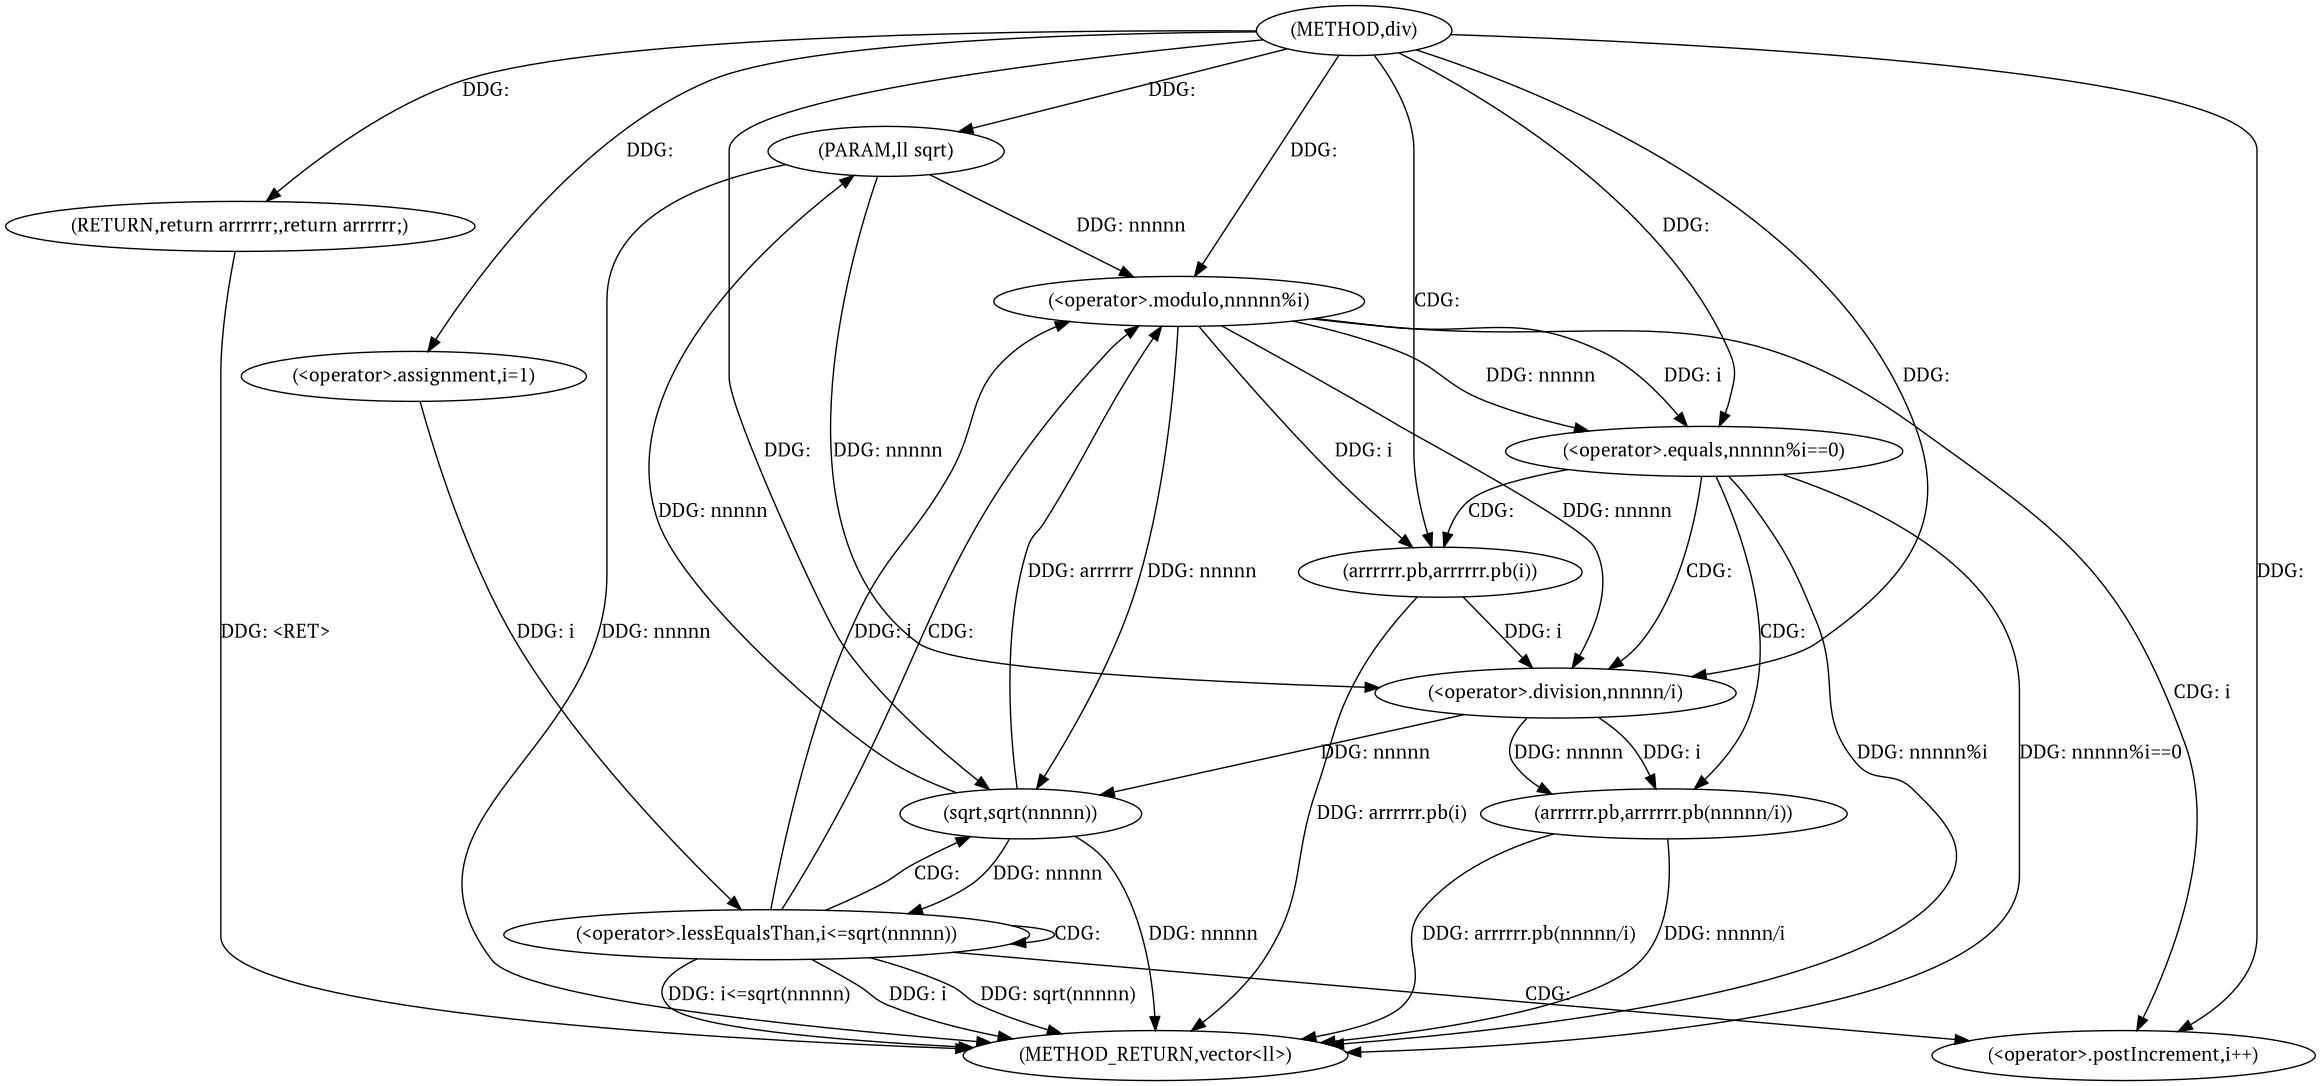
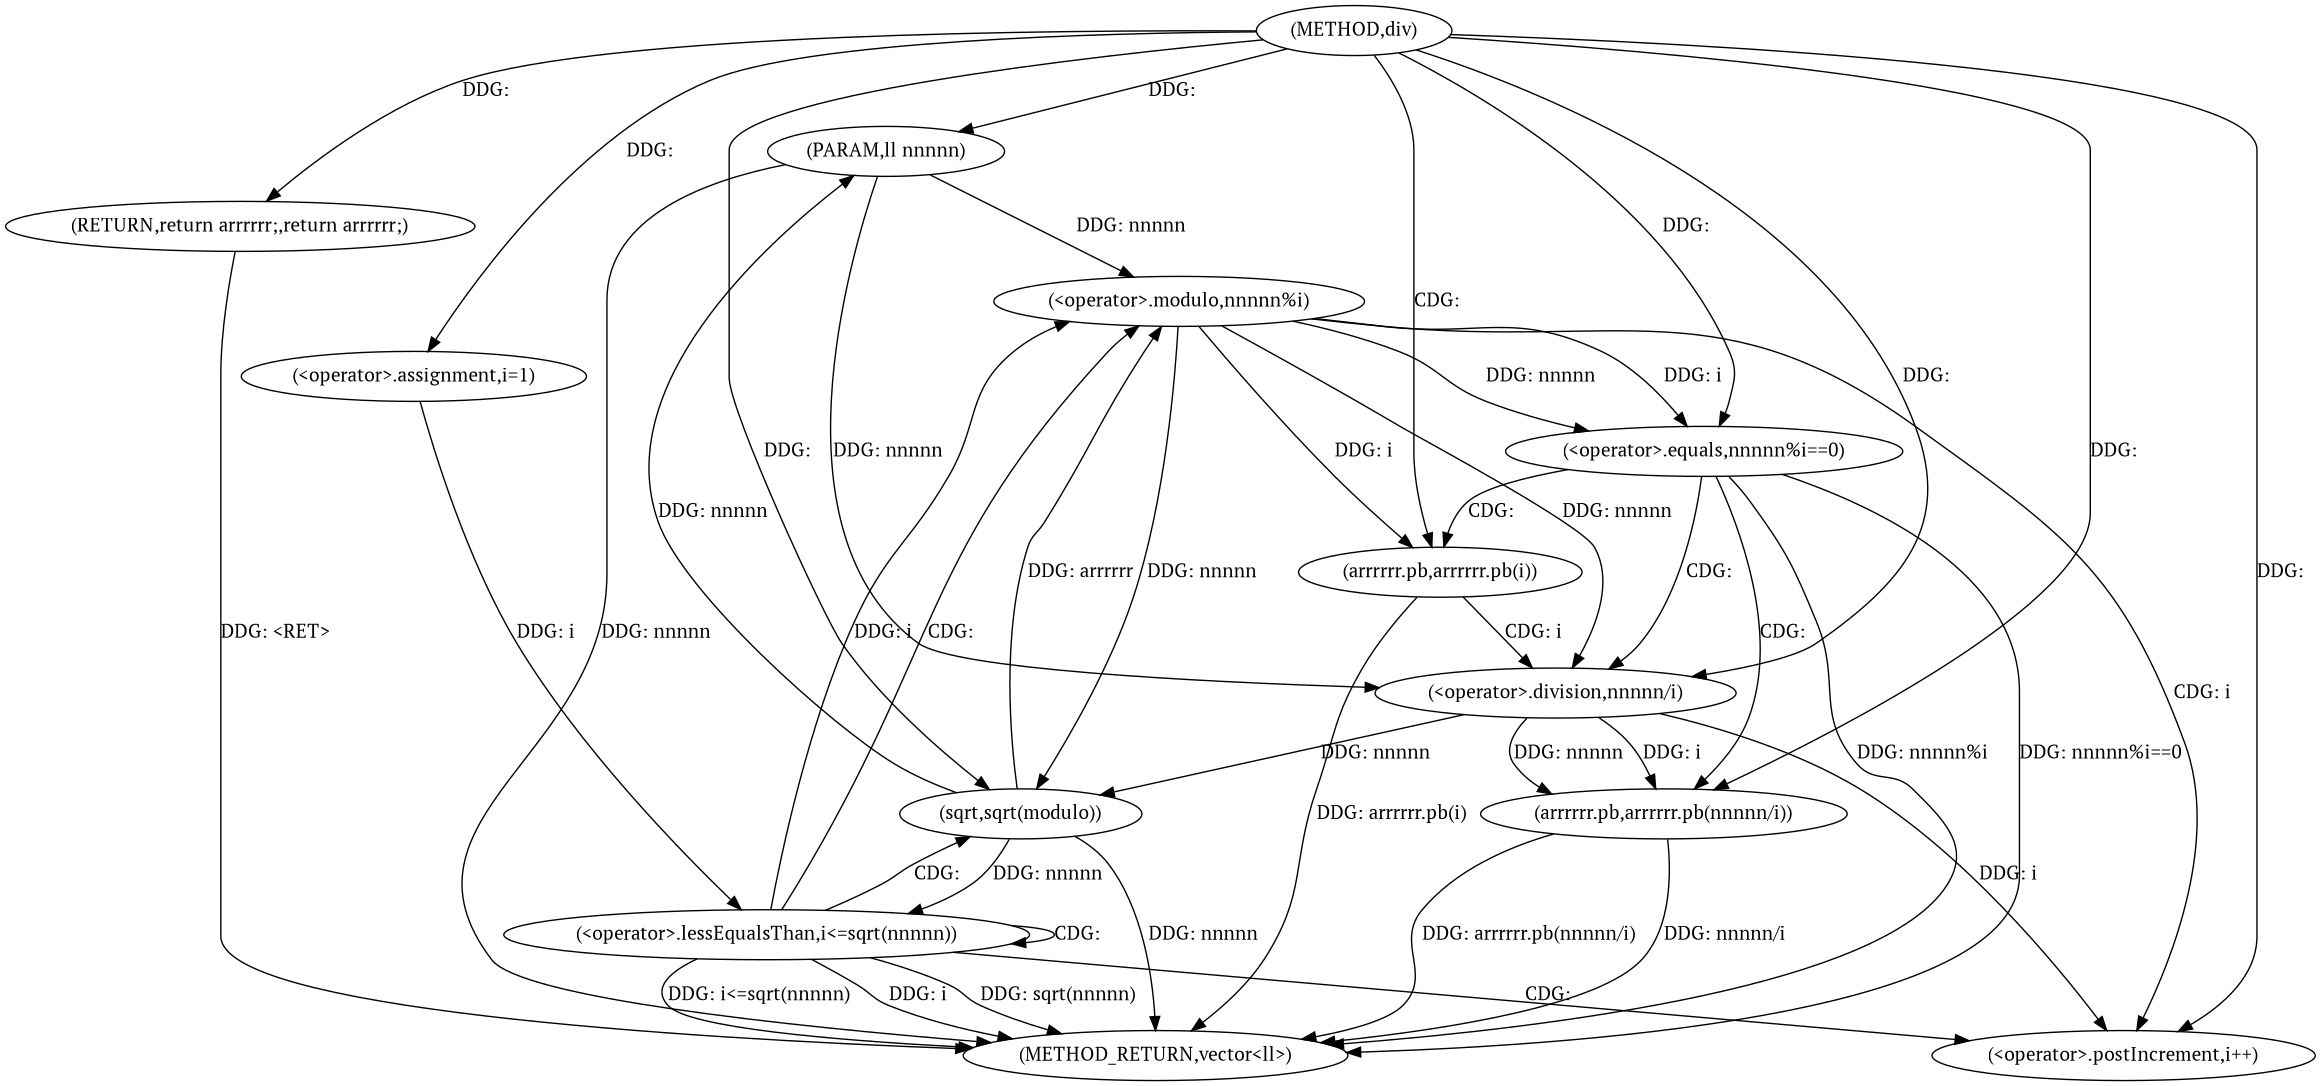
(886, 151) -> (886, 151)
(1271, 160) -> (2090, 233)
(1534, 633) -> (1534, 633)
(1021, 814) -> (1021, 814)
none -> (1908, 823)
